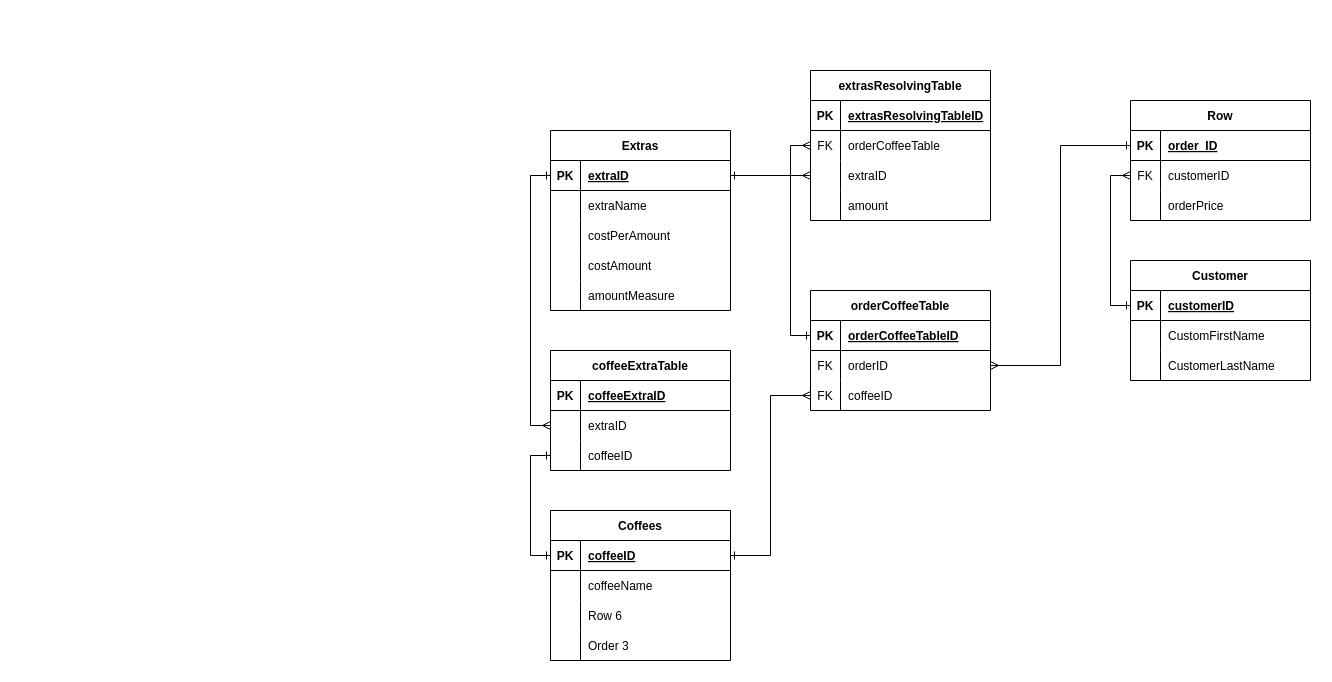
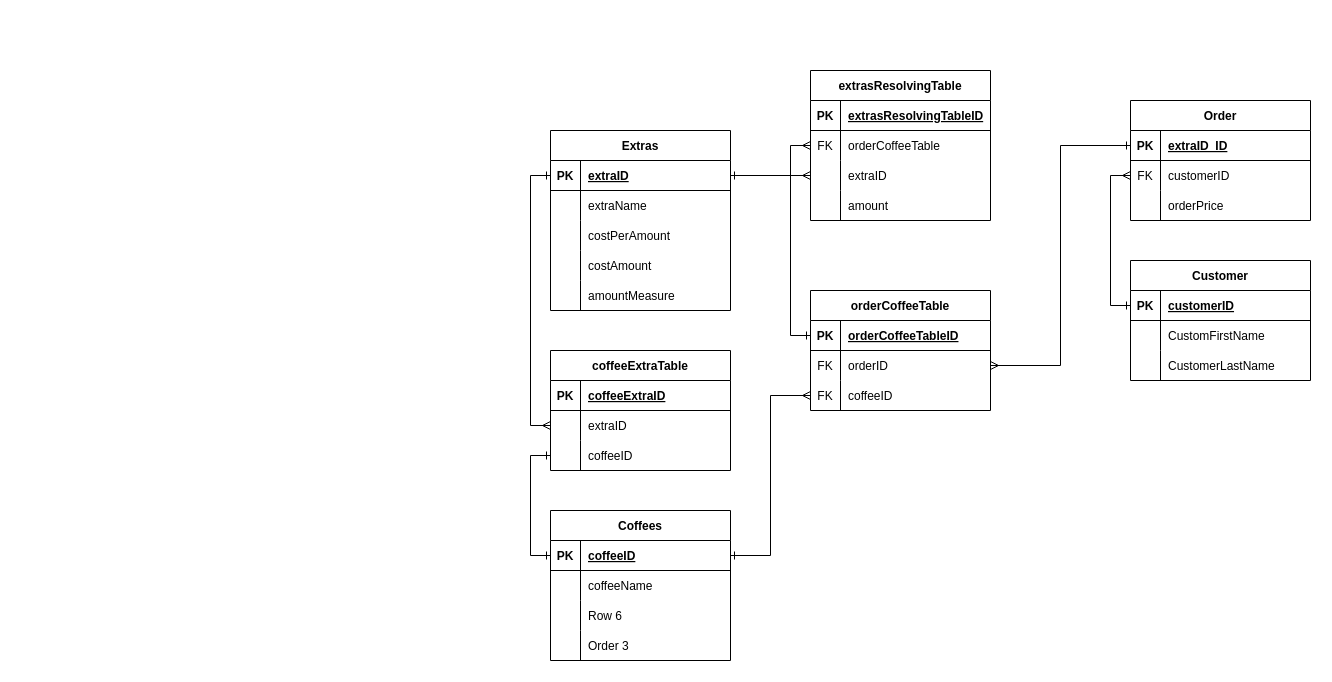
(1220, 116) -> (1220, 116)
(1195, 146) -> (1202, 146)
